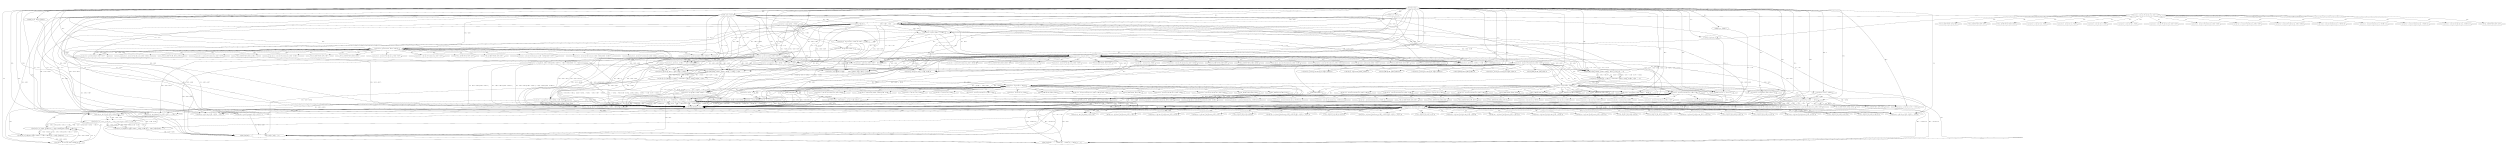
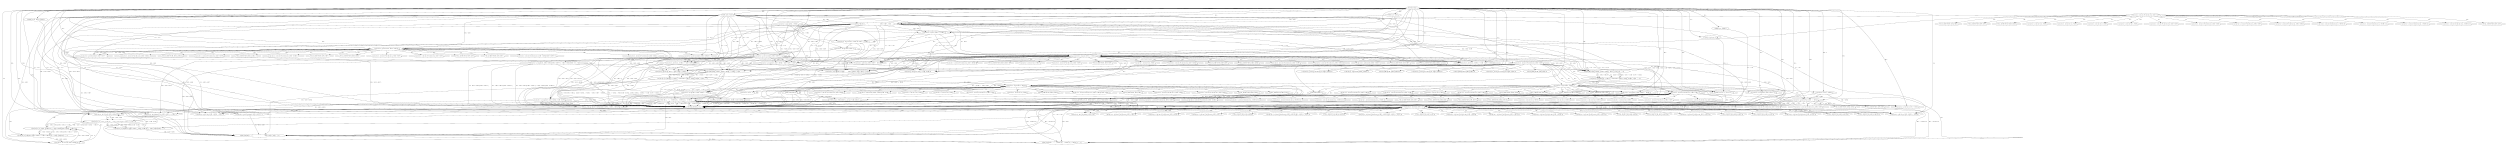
(593, 56) -> none
(767, 100) -> none
